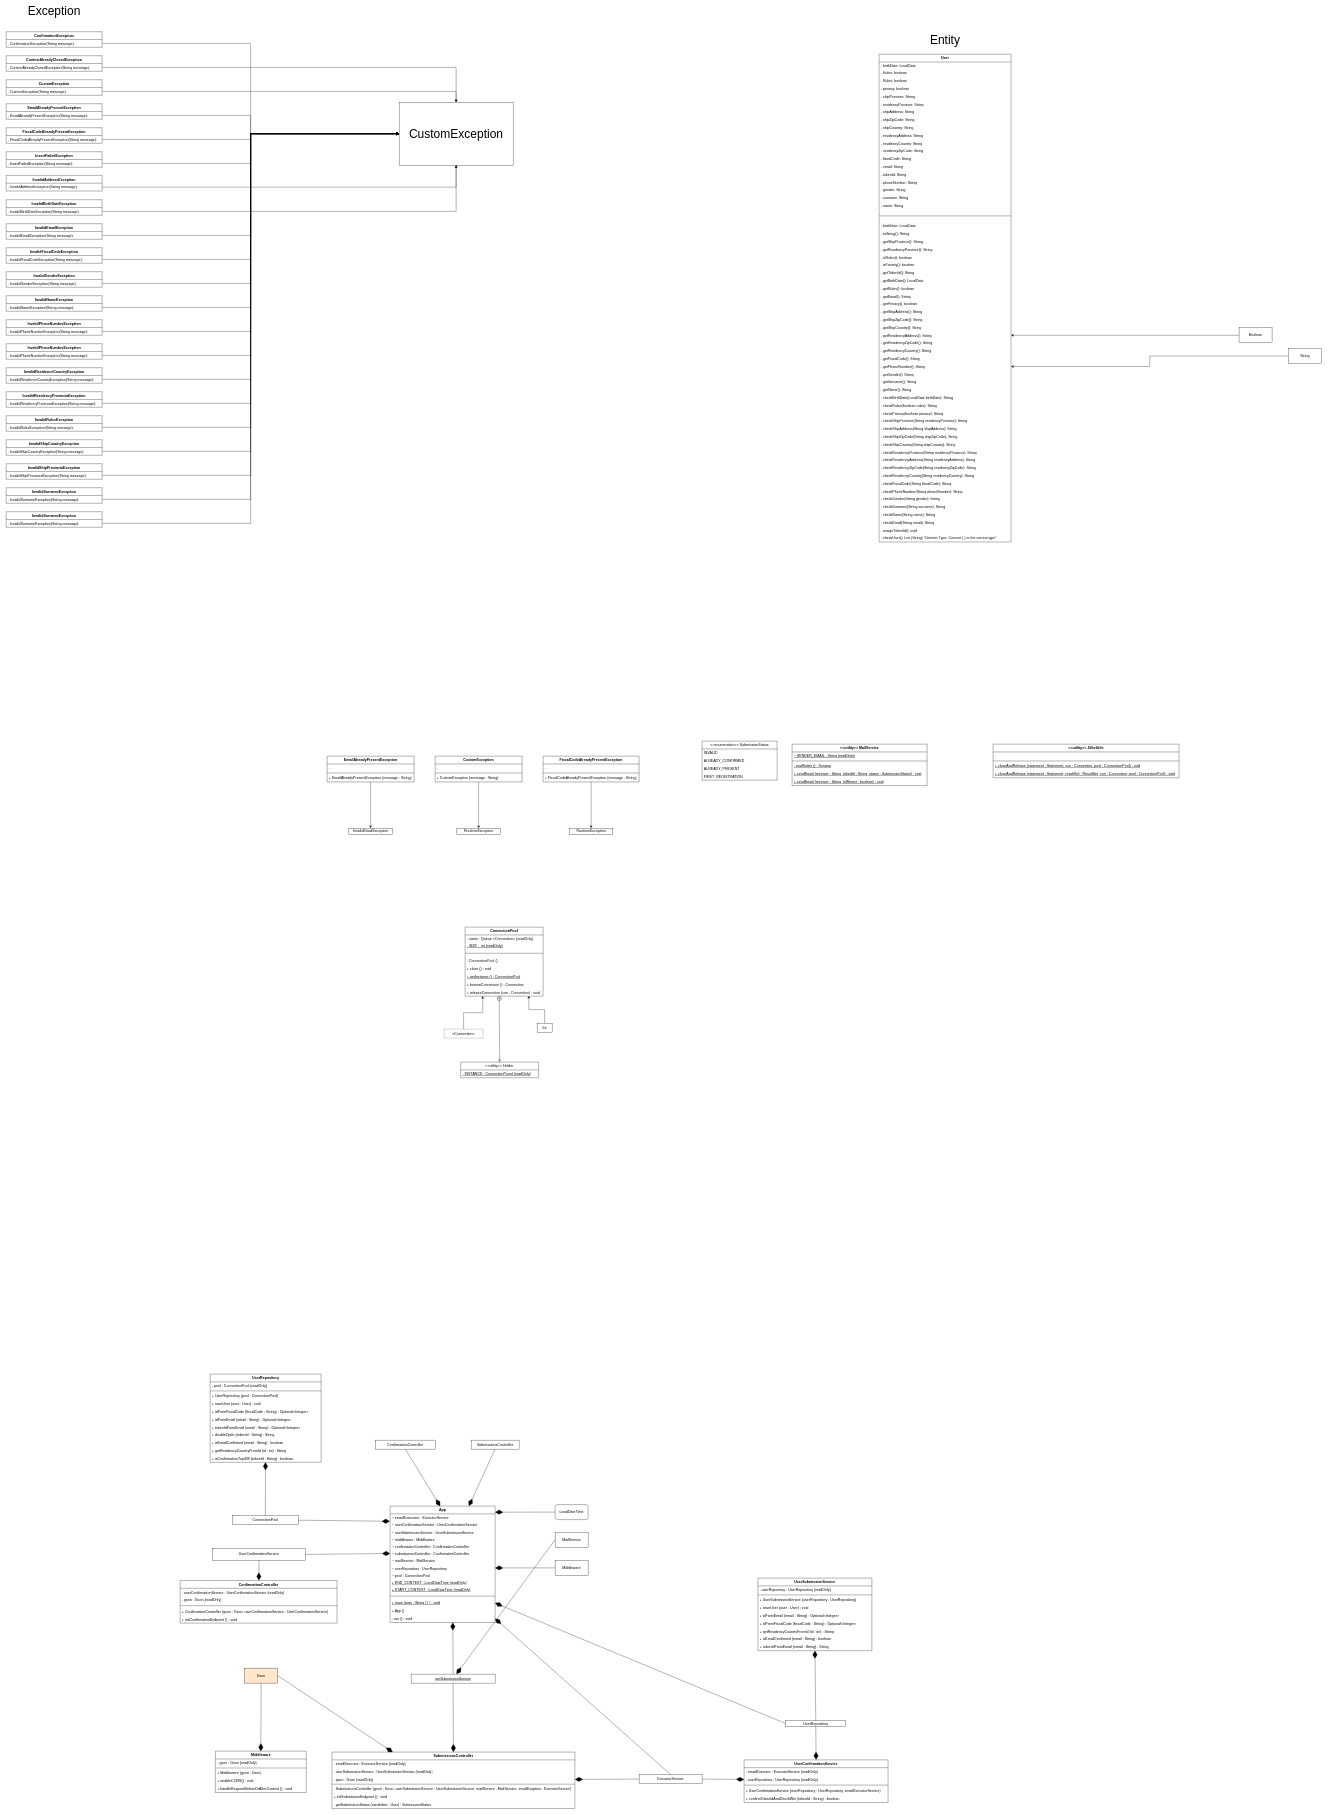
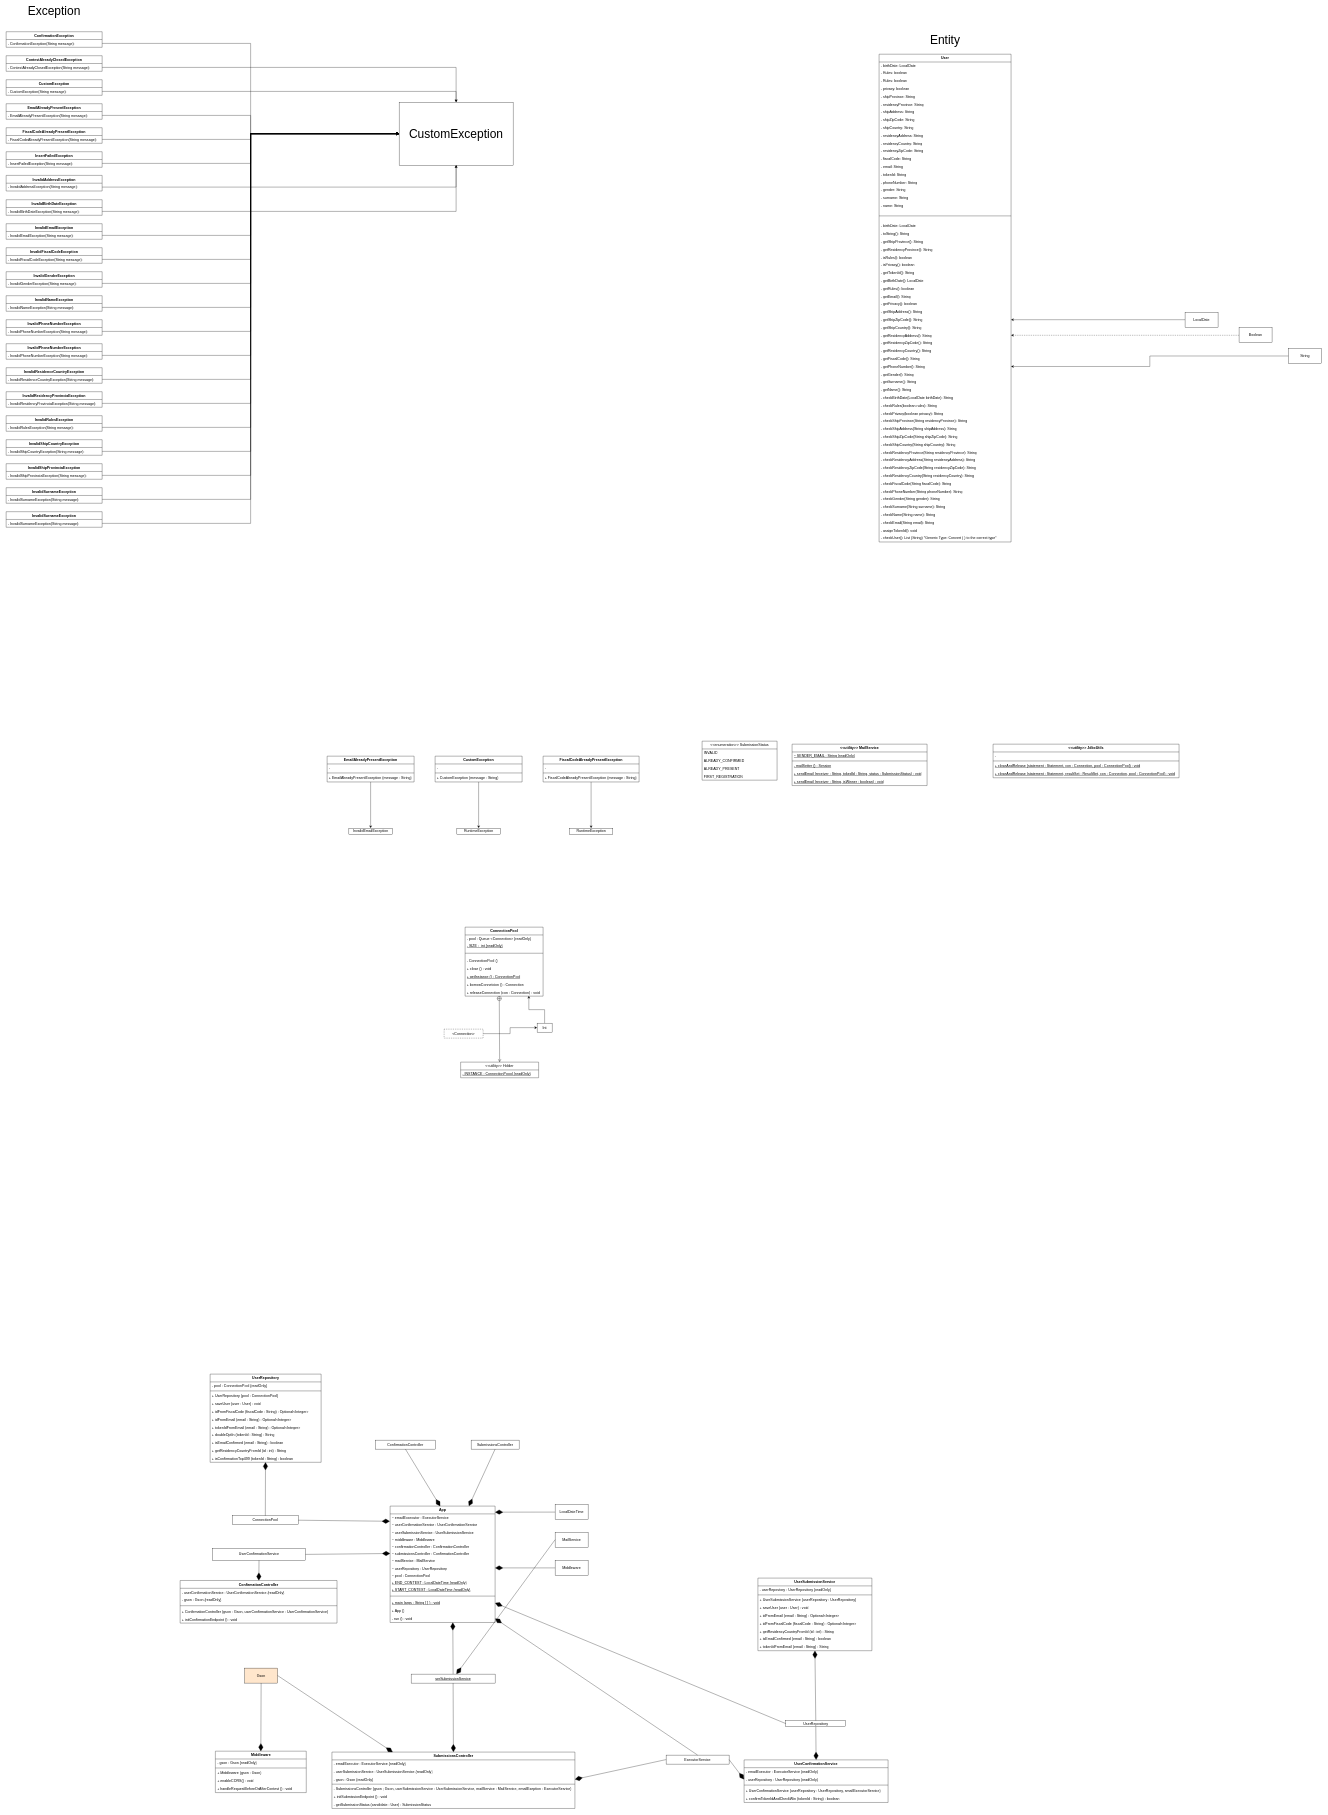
none -> (1014, 320)
none -> (1202, 320)
(1126, 335) -> (1126, 335)
(502, 939) -> (501, 939)
(483, 999) -> (534, 1028)
(572, 1512) -> (572, 1512)
(671, 1779) -> (698, 1760)
